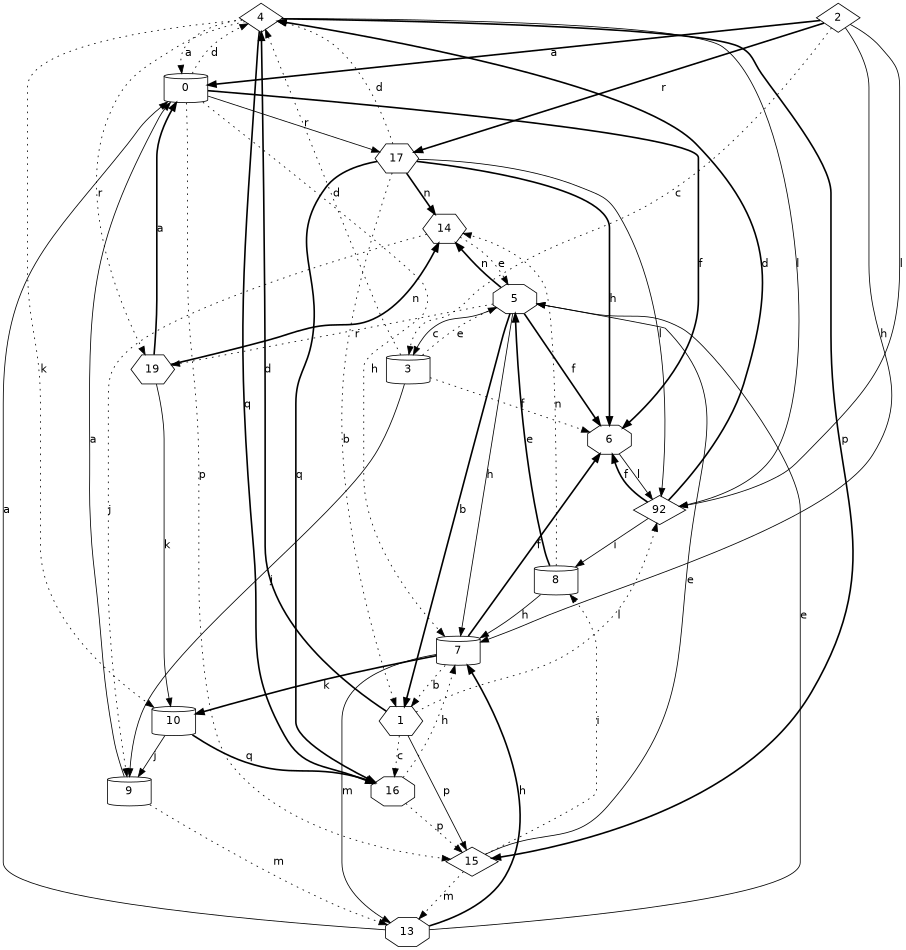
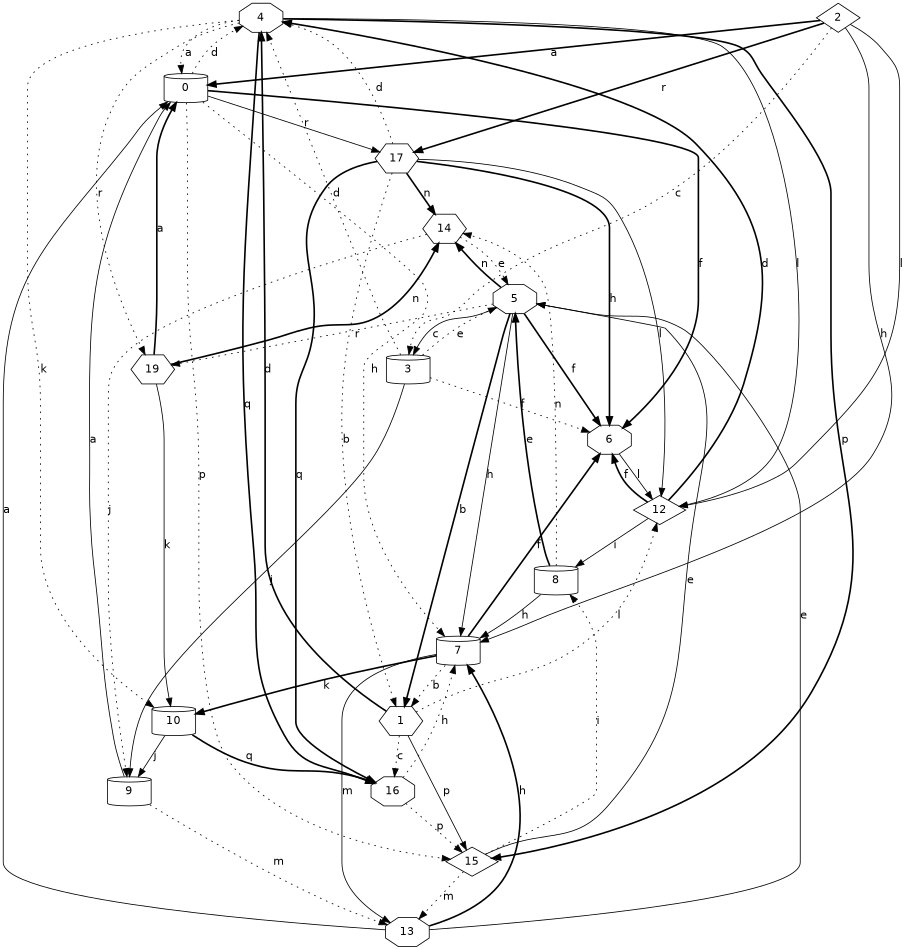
(261, 18) -> (261, 18)
(660, 510) -> (660, 510)
